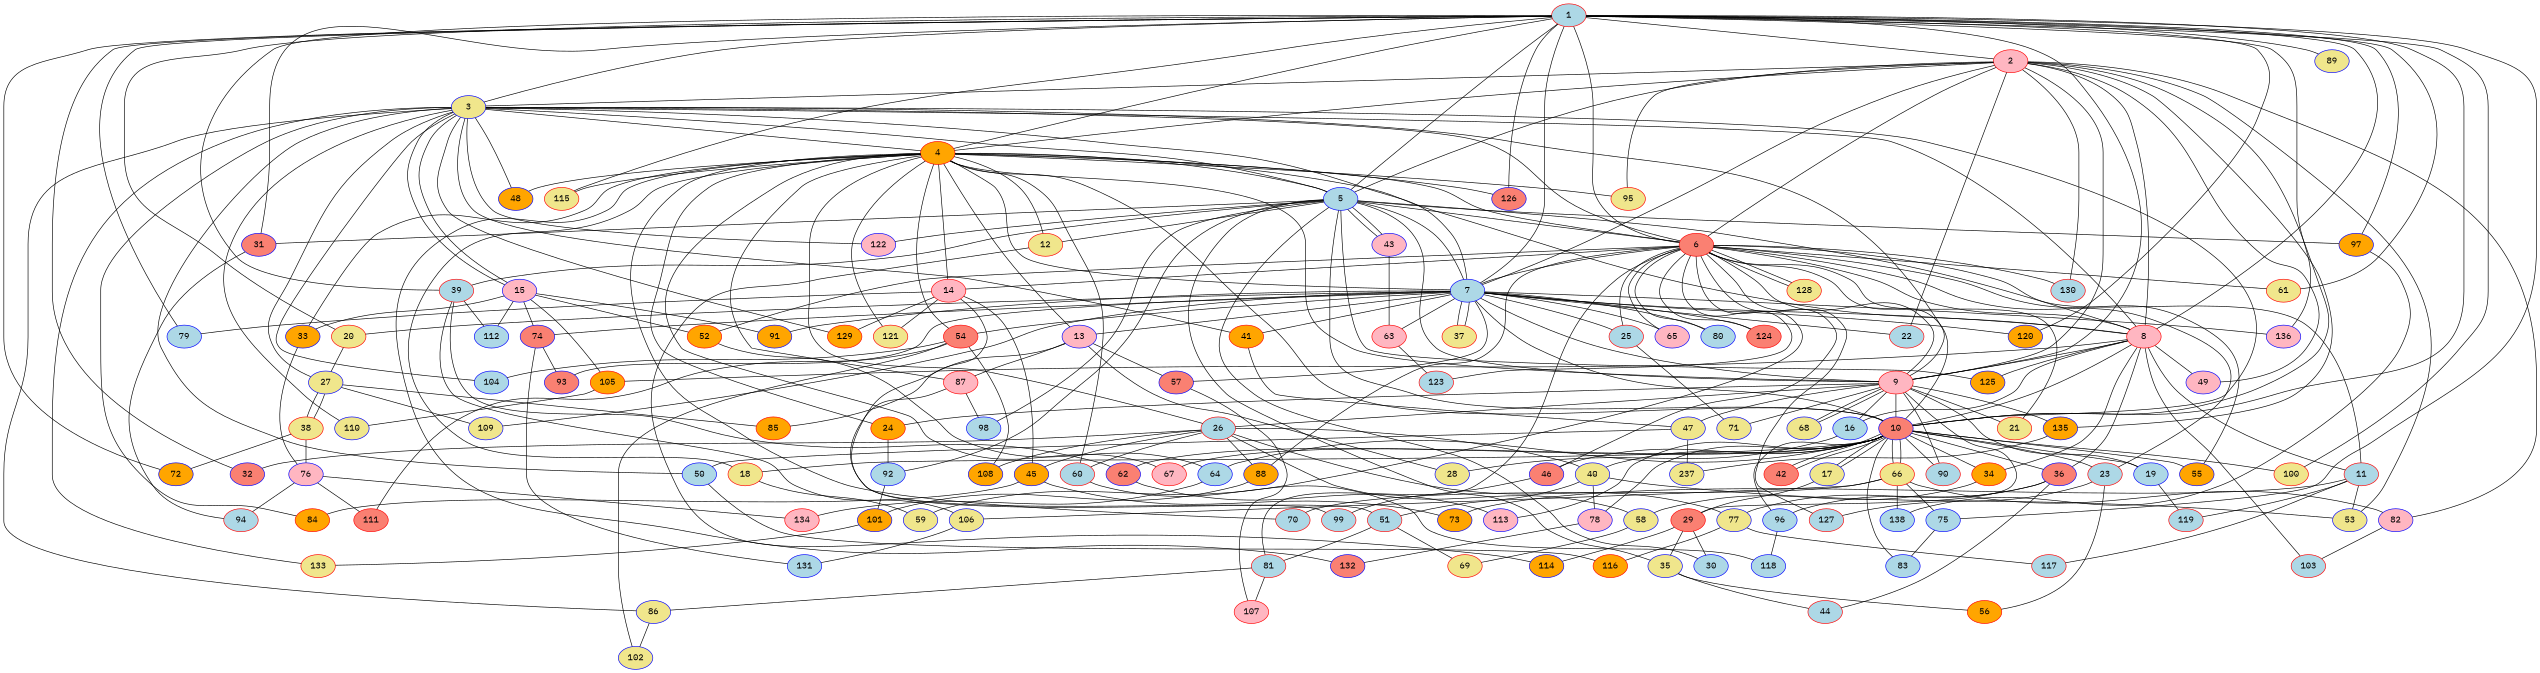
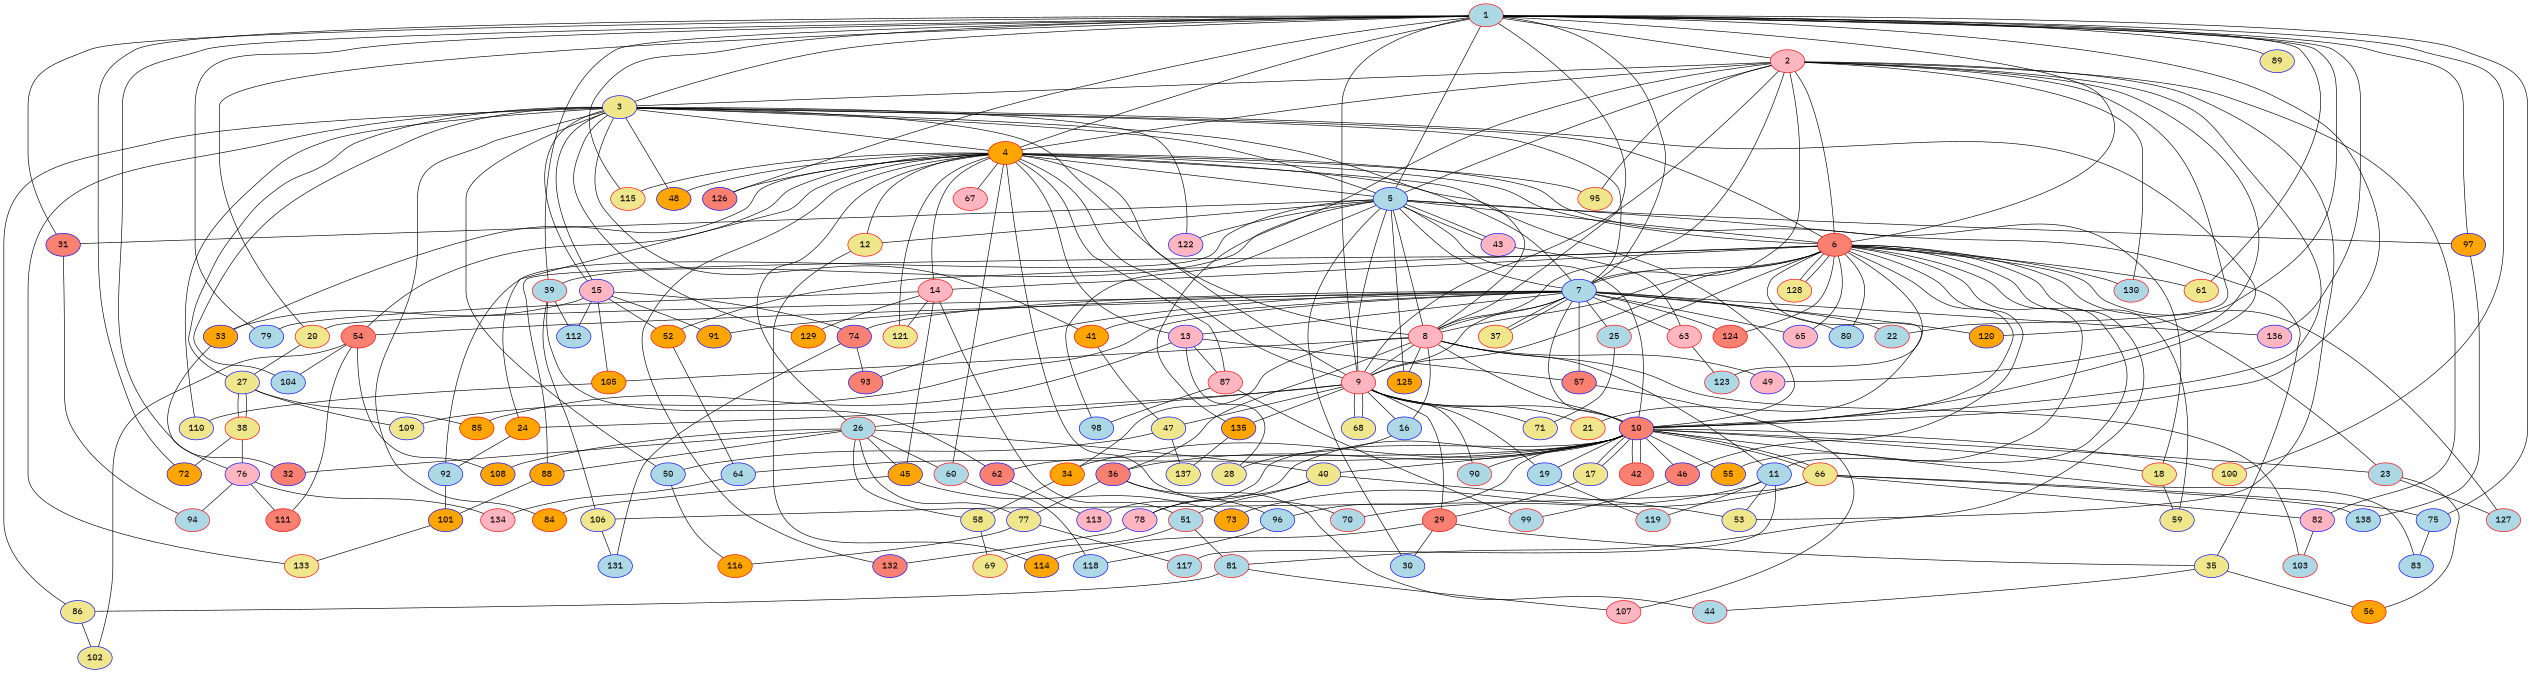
(1533, 451) -> none
(1687, 474) -> (1183, 474)
(2361, 474) -> (1774, 474)
